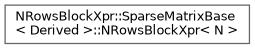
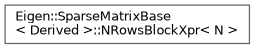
(127, 24) -> (127, 24)
